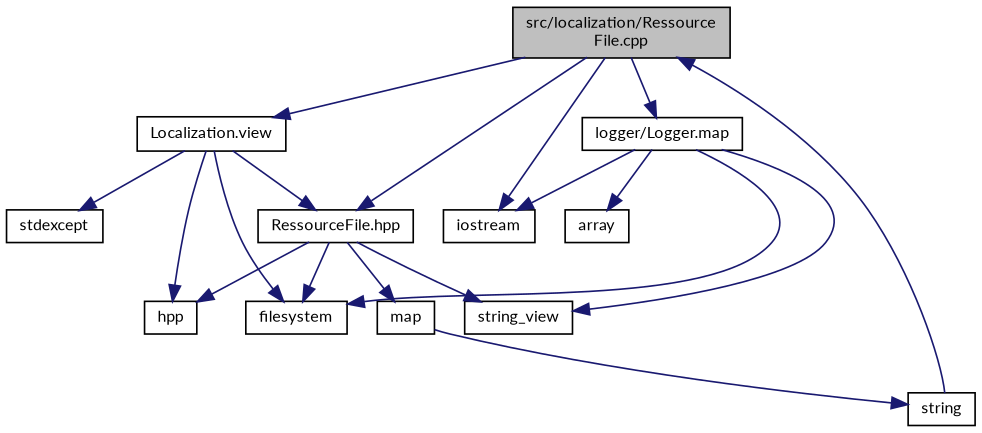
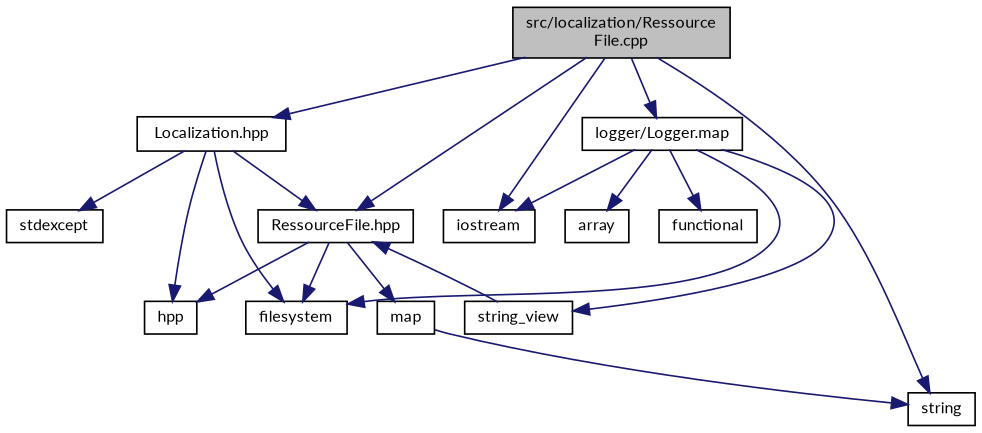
(212, 134) -> (212, 134)
(859, 198) -> (809, 174)
none -> (708, 226)
(411, 269) -> (443, 274)
